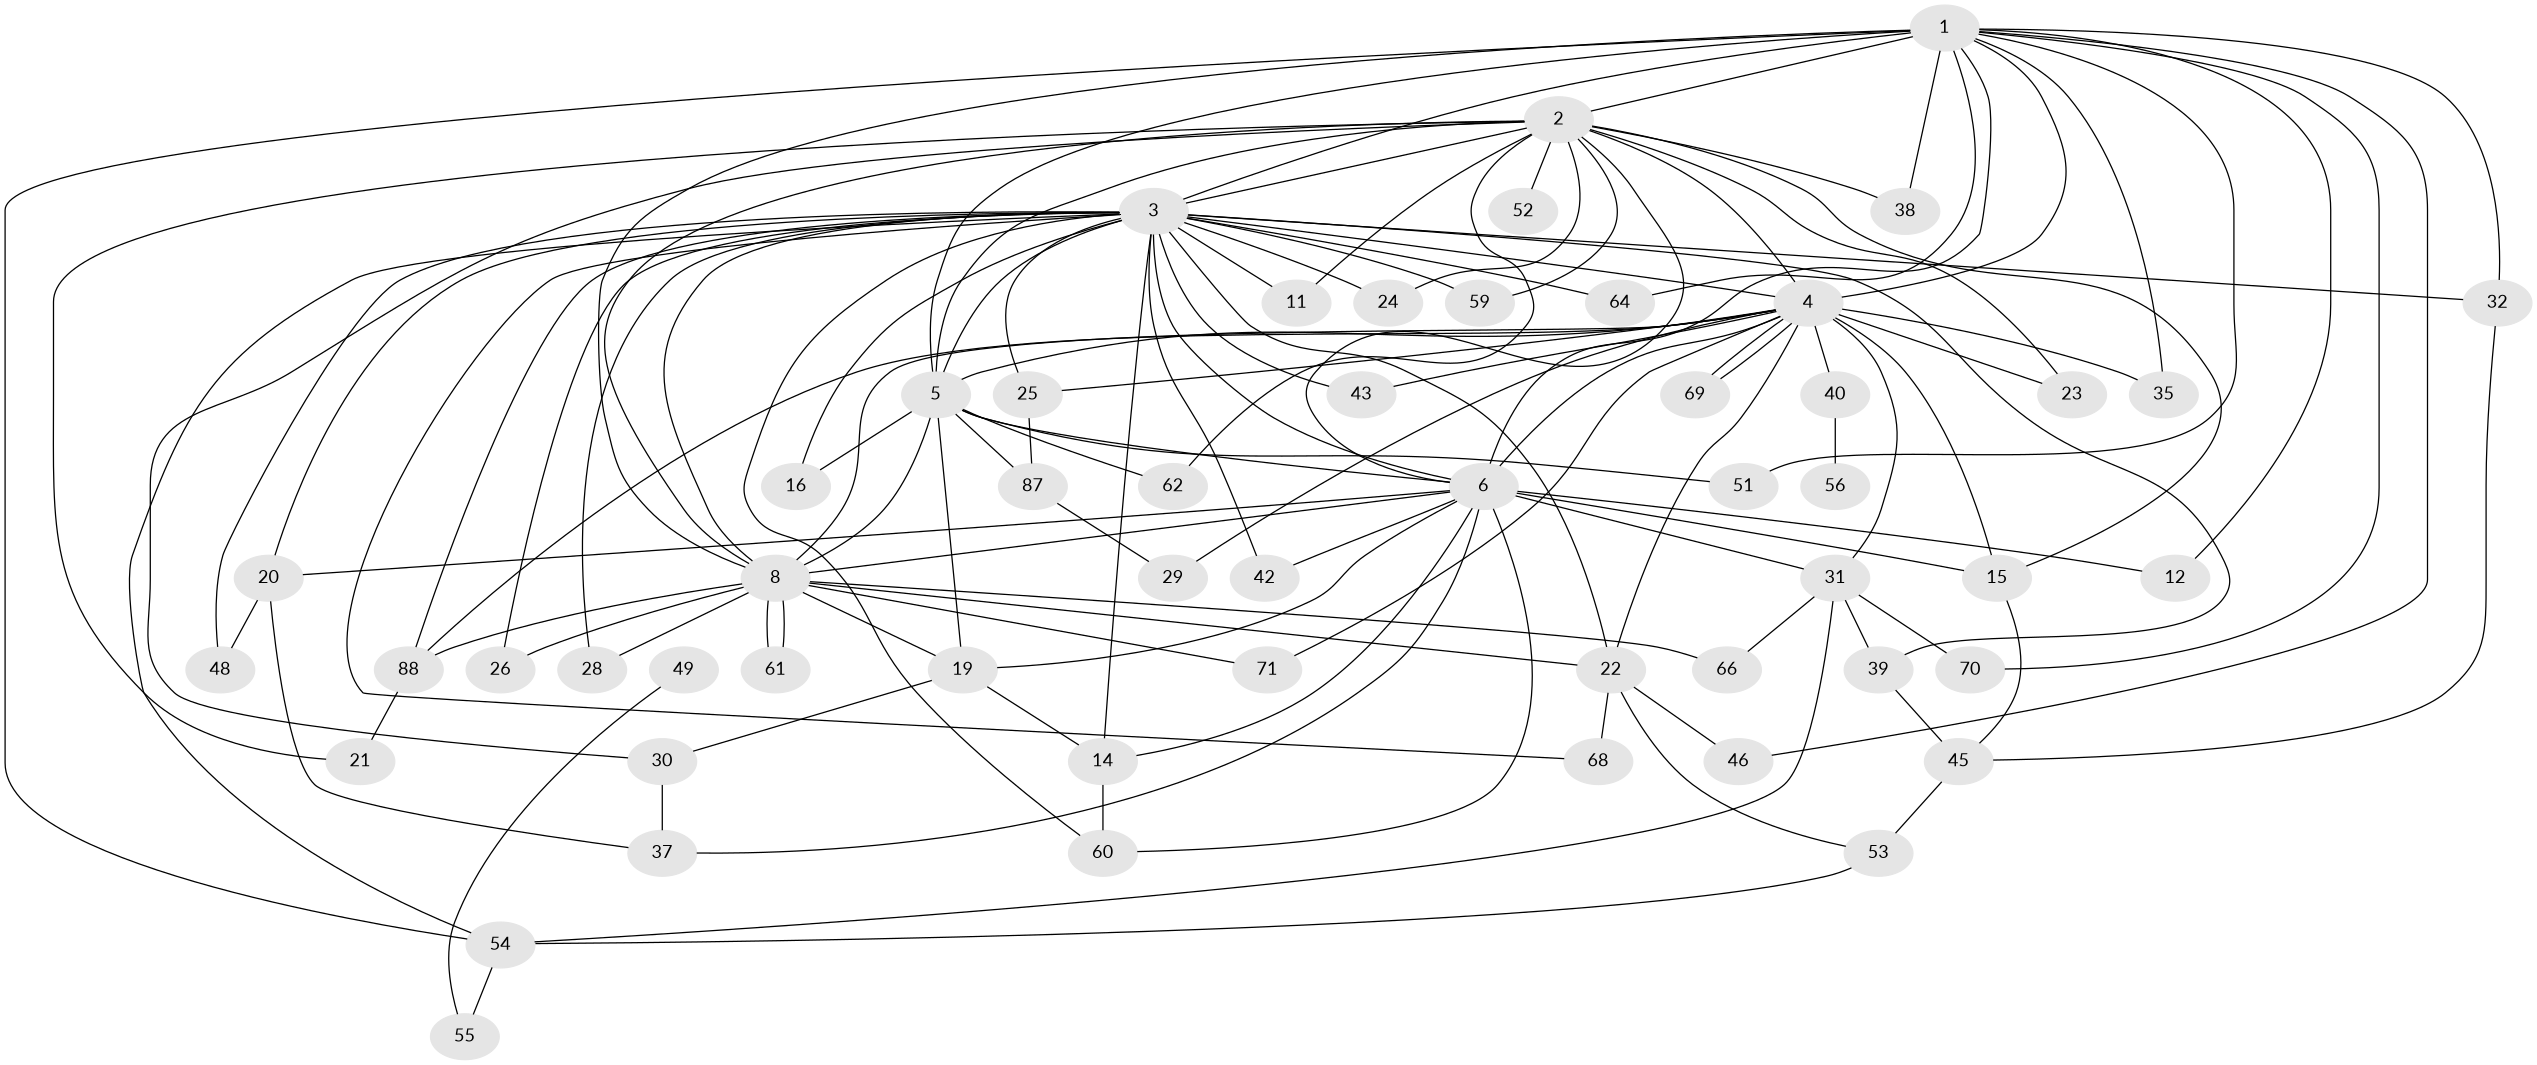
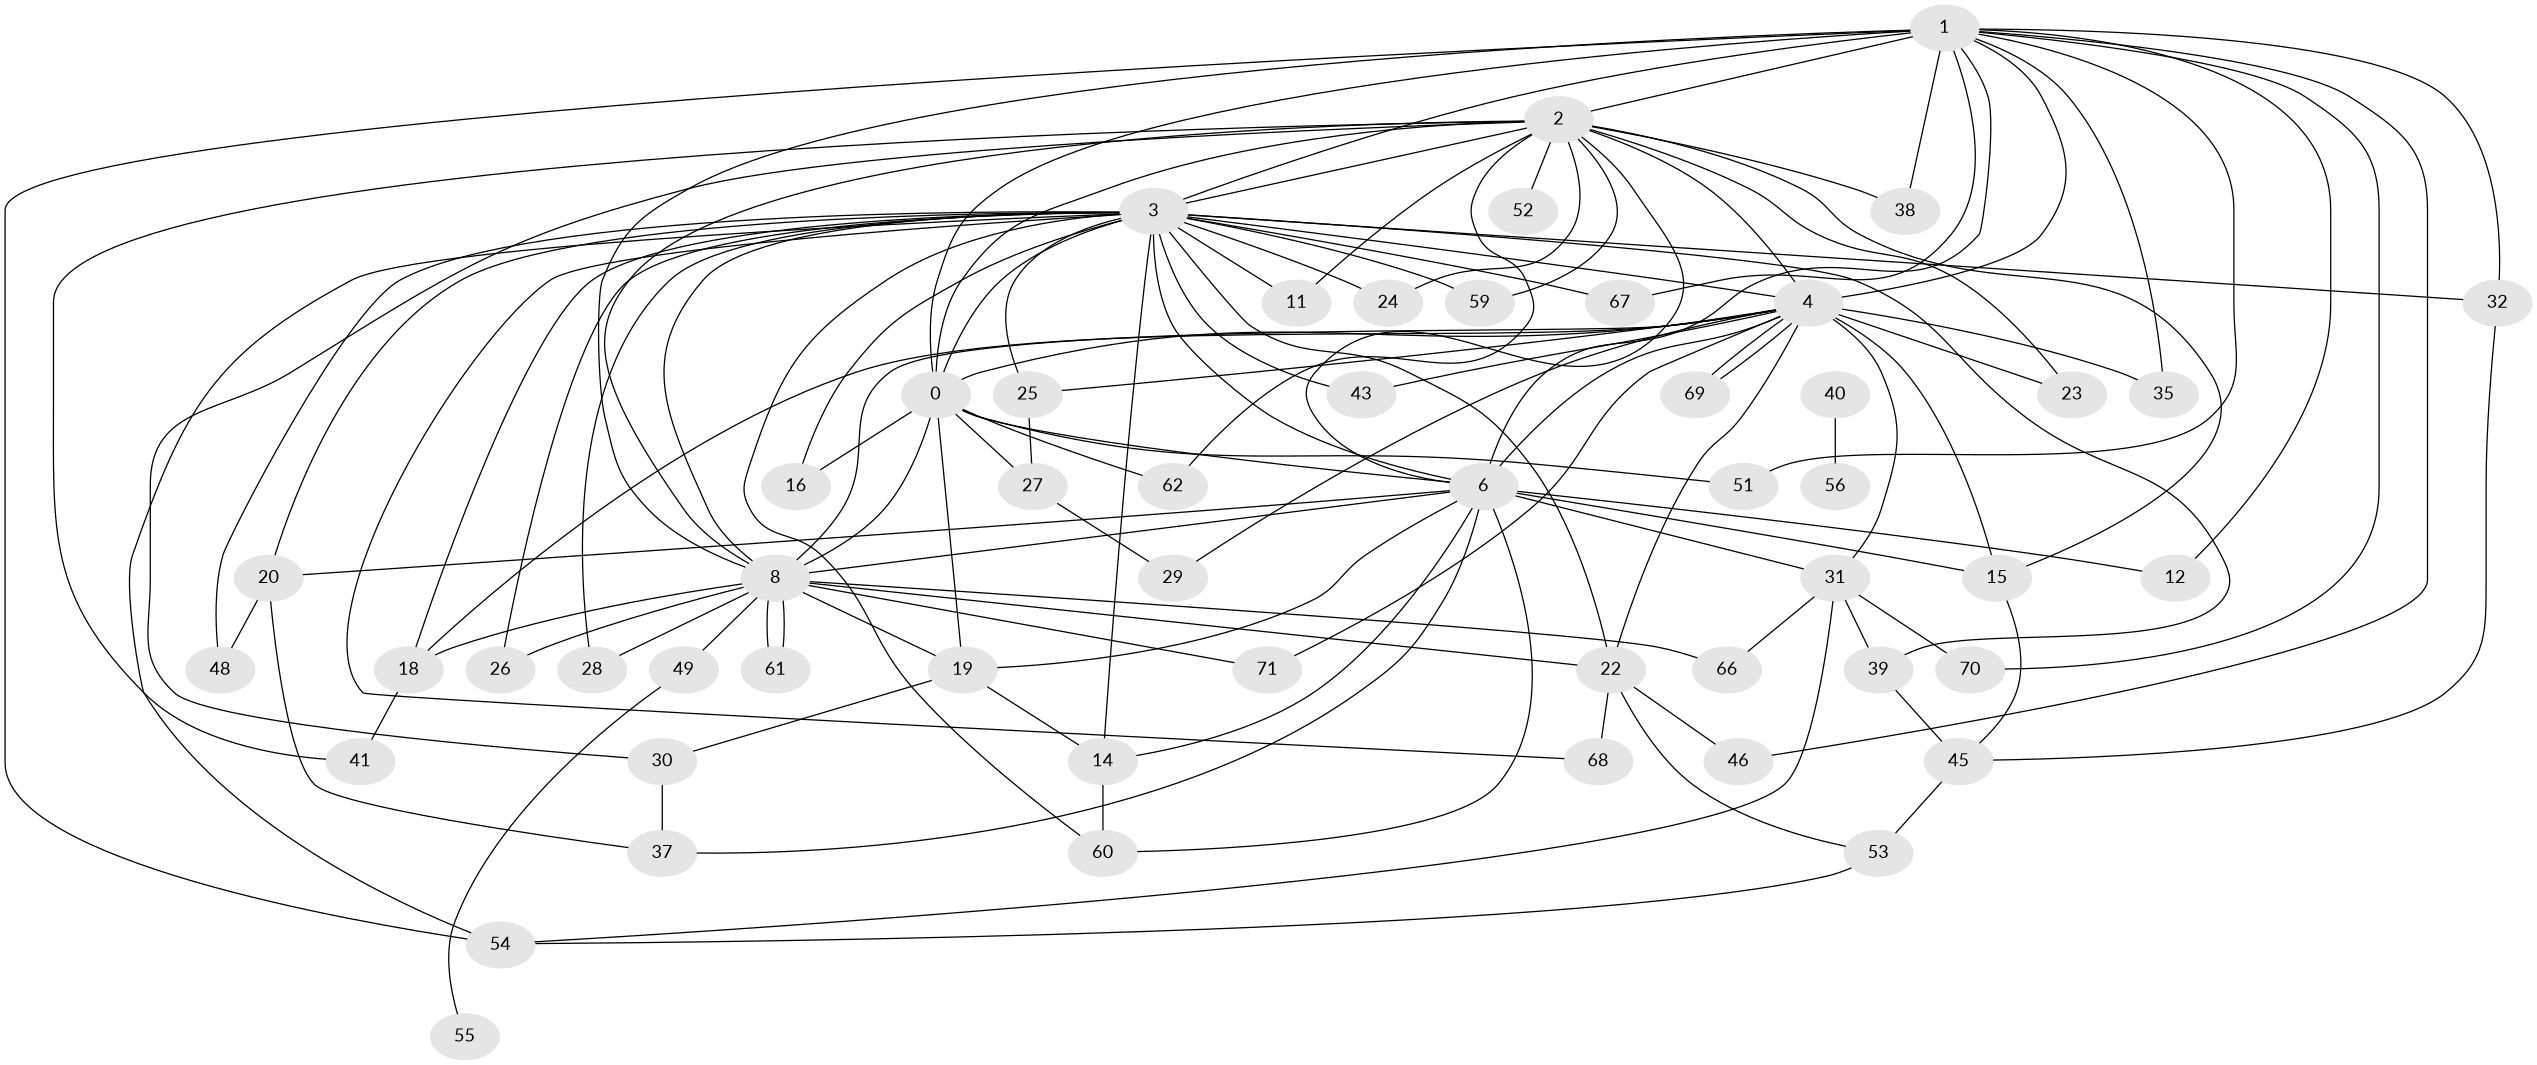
(1620, 303) -> (1620, 303)
(1822, 349) -> none
(936, 395) -> (936, 395)
(1033, 487) -> (1033, 487)
(1265, 578) -> none
none -> (730, 624)
(409, 670) -> (409, 670)
(360, 762) -> (360, 762)
(483, 991) -> none
